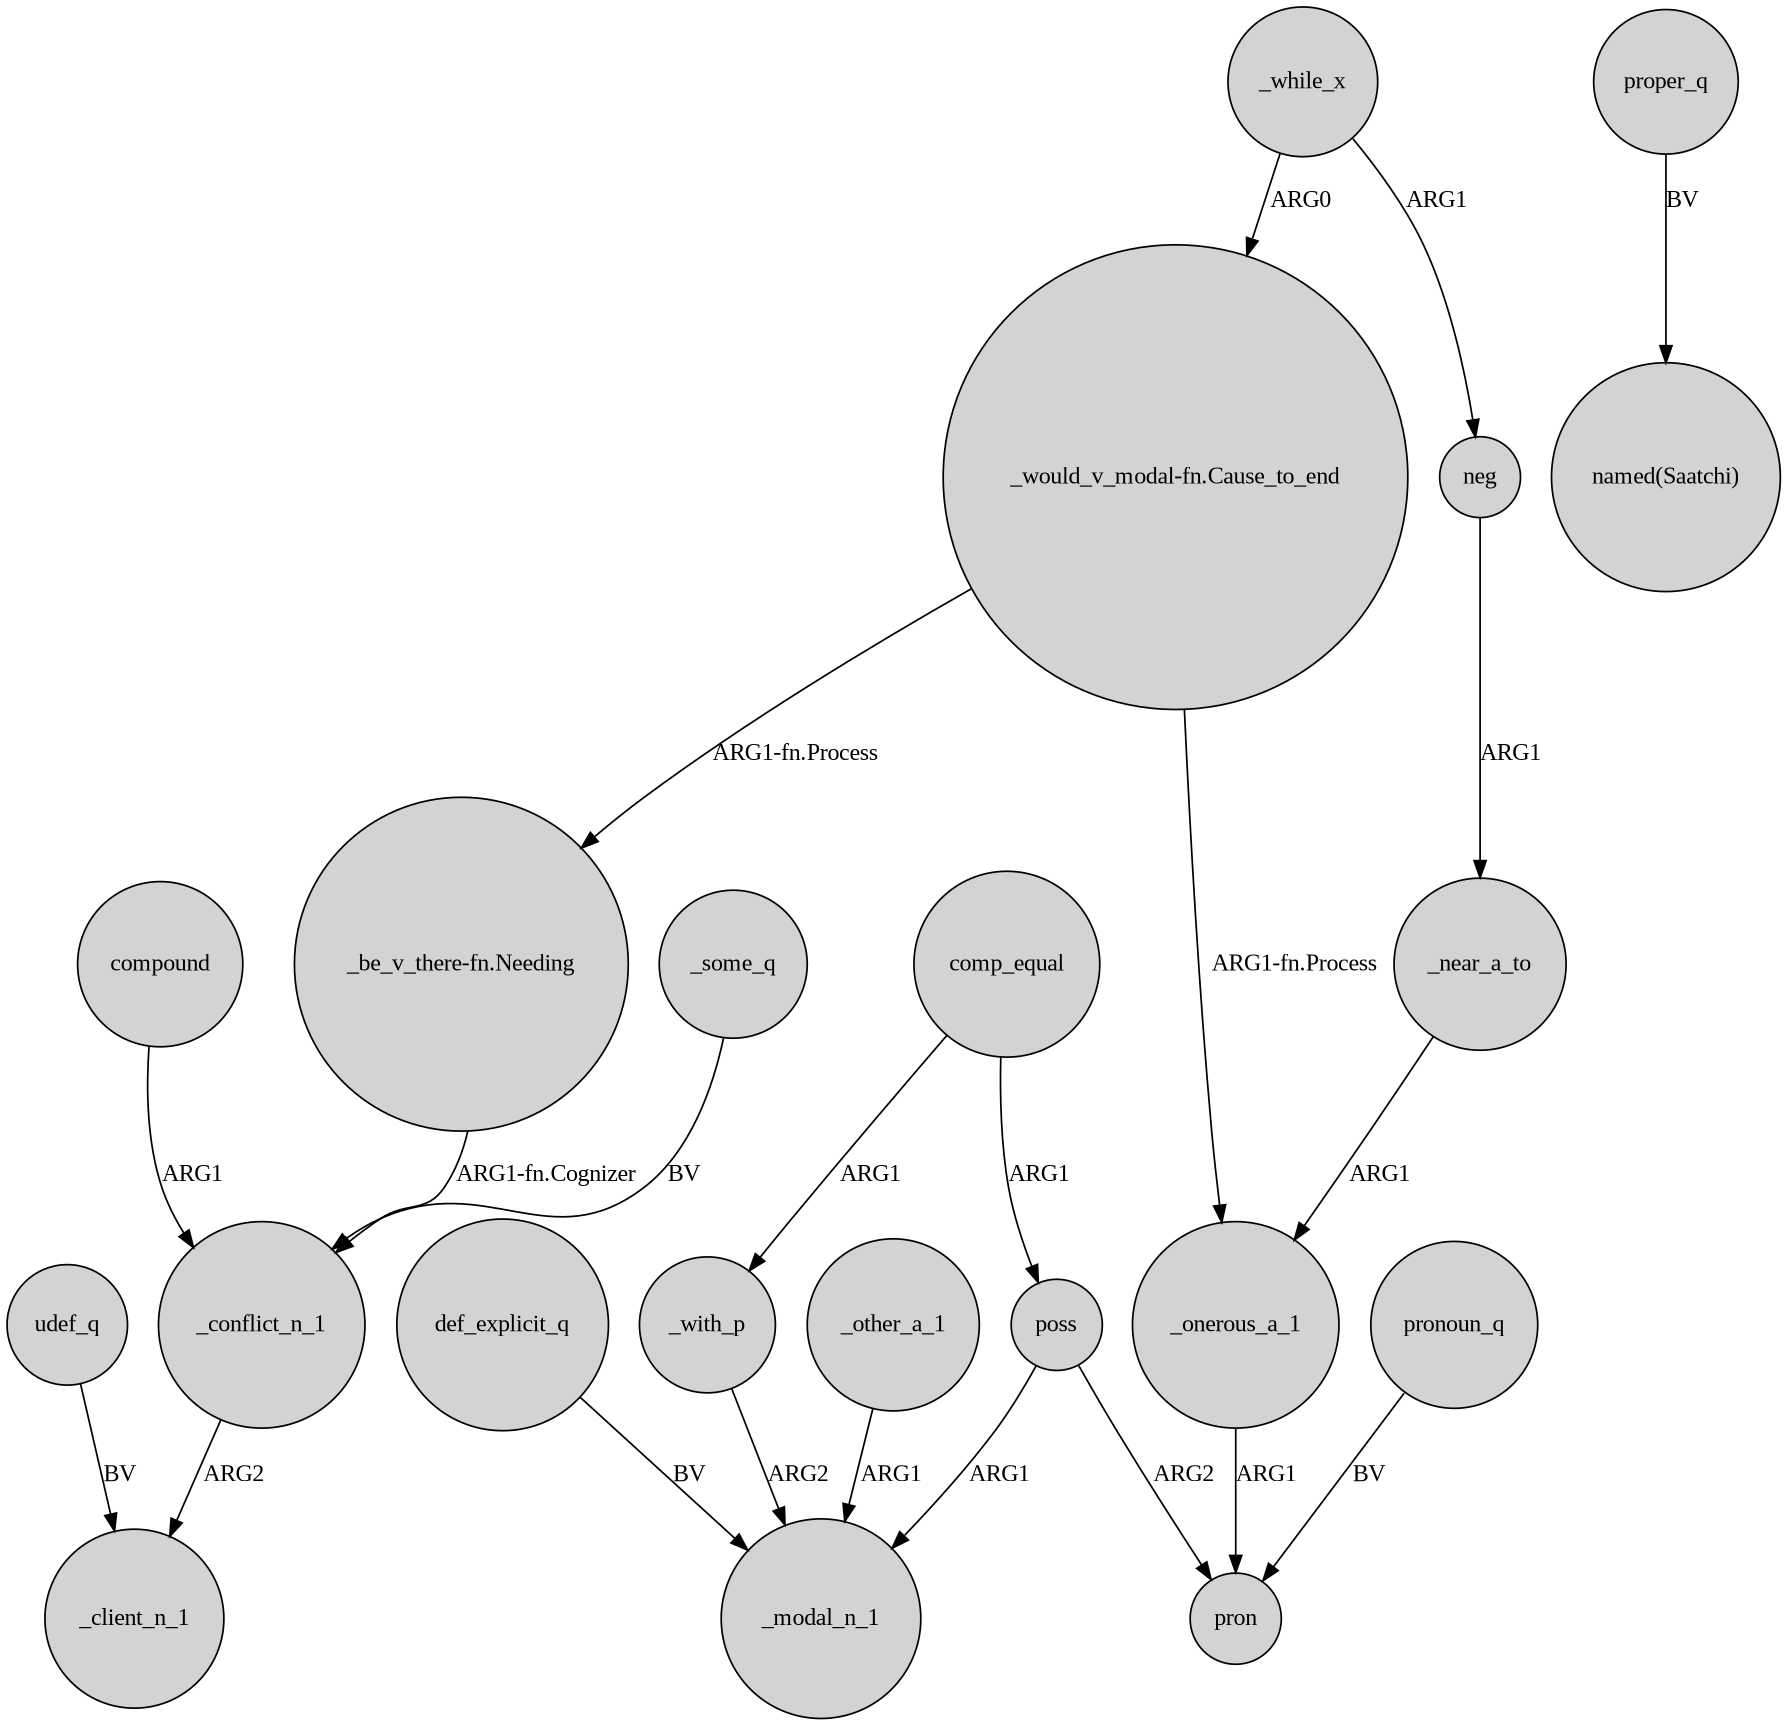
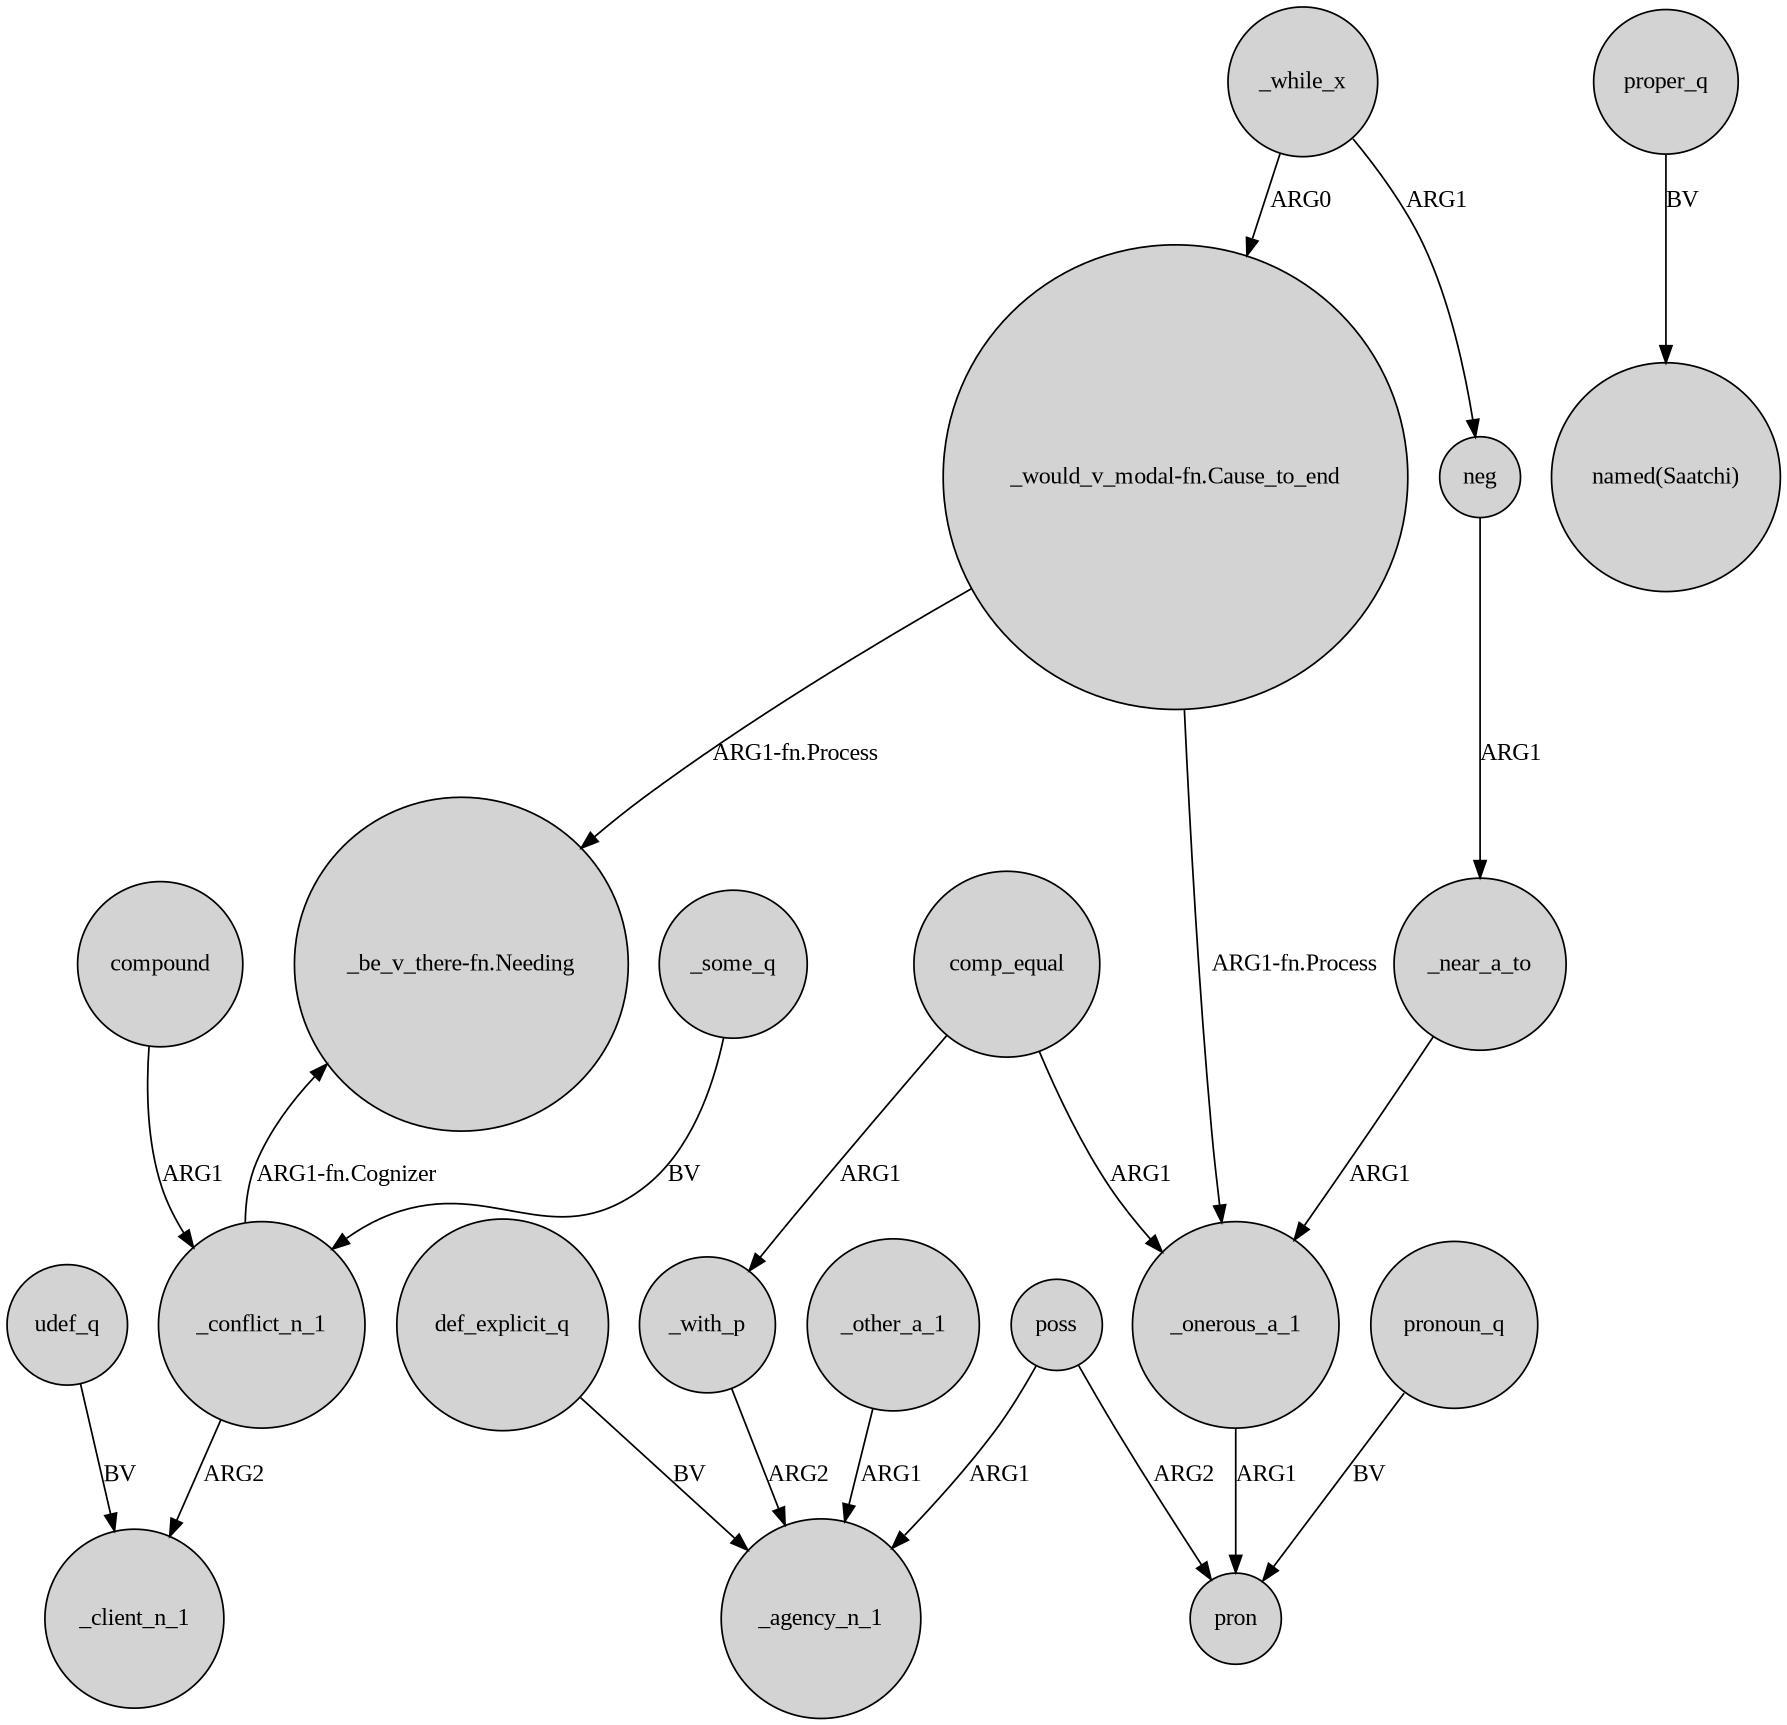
(1005, 1163) -> (1087, 1150)
(439, 1193) -> (266, 1143)
(821, 1619) -> (821, 1619)
